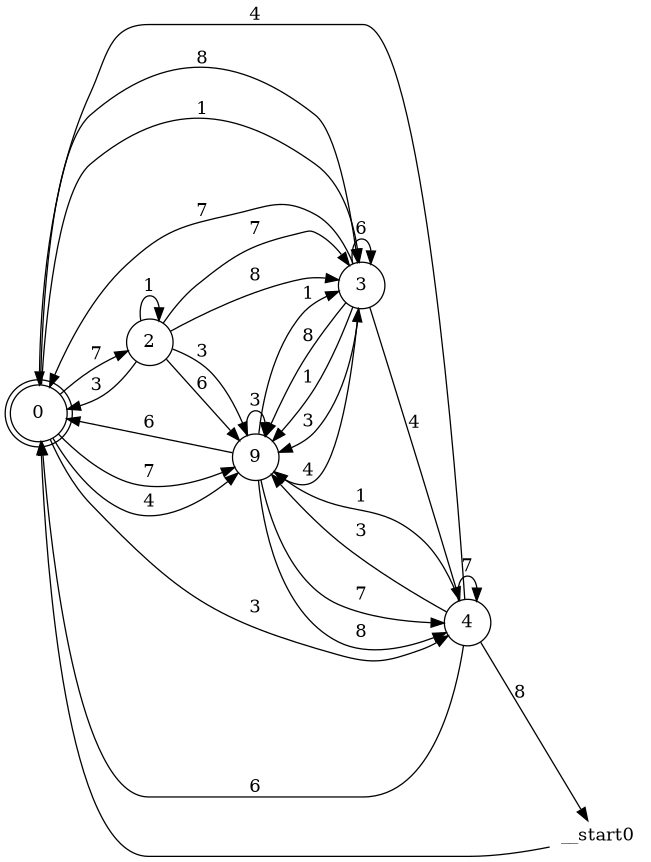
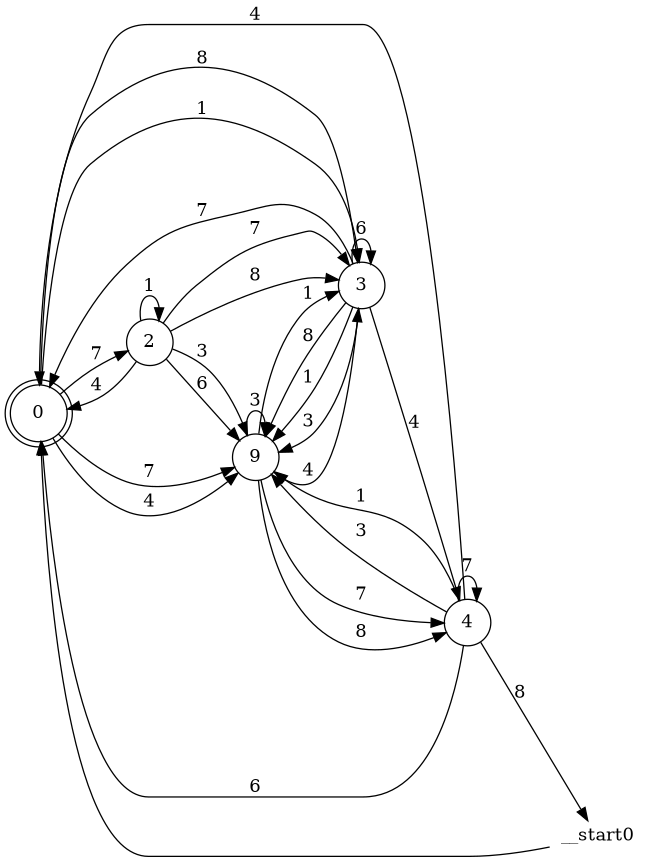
(97, 386) -> (97, 386)
(156, 437) -> none
(213, 607) -> none
